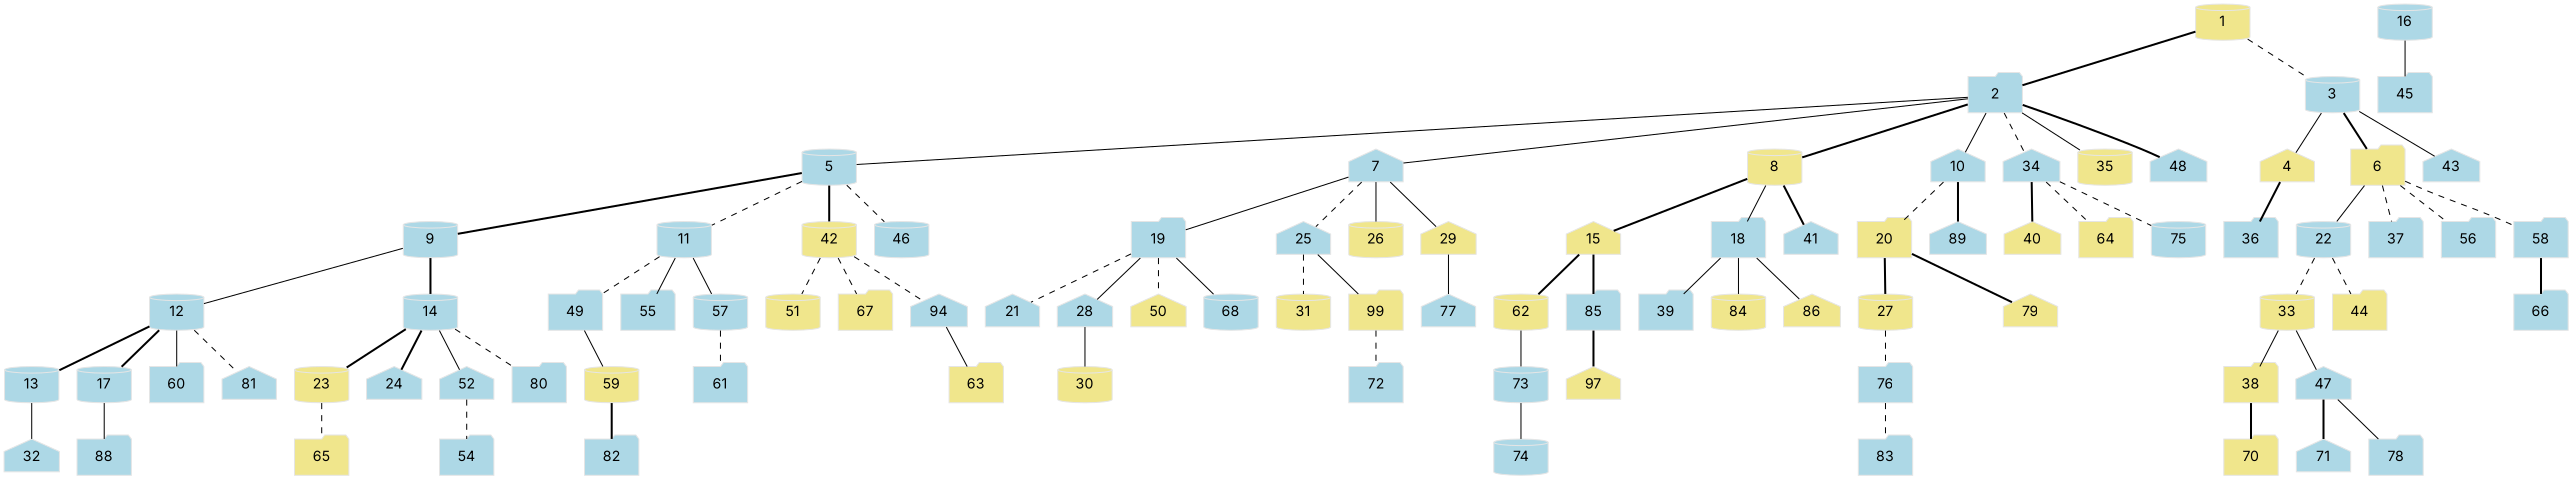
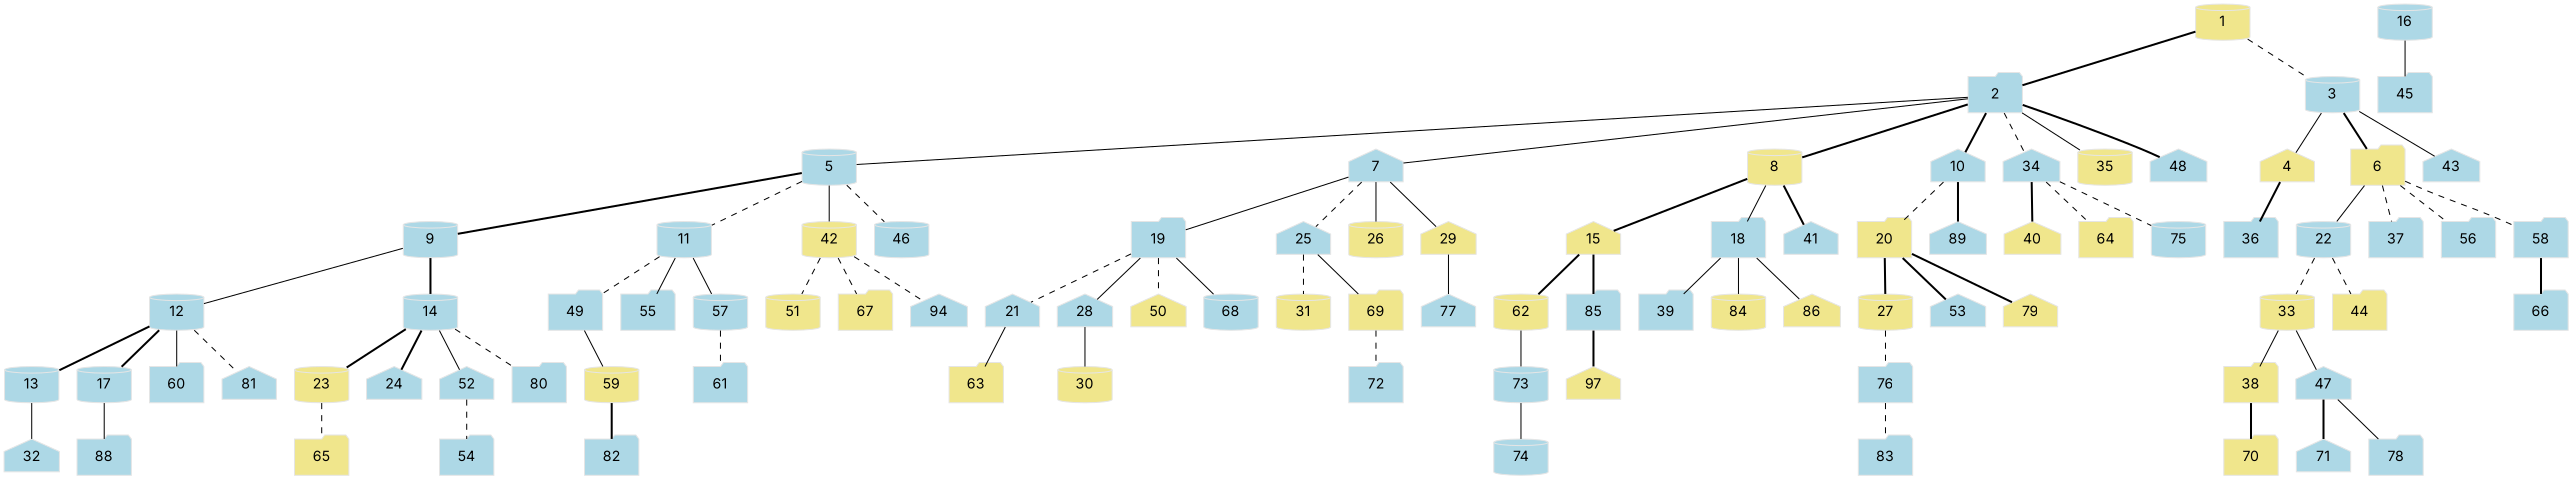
(1976, 133) -> (1976, 133)
(829, 204) -> (829, 204)
(1376, 312) -> (1376, 312)
none -> (1958, 312)
(957, 347) -> (995, 347)
